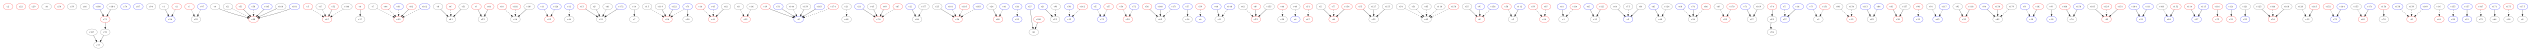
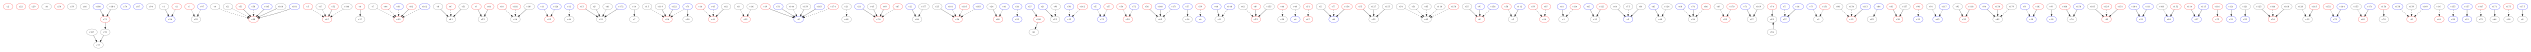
(1868, 12) -> (1859, 12)
(233, 14) -> (233, 14)
(1031, 19) -> (1034, 12)
(1334, 19) -> (1334, 19)
(2231, 19) -> (2231, 19)
(1771, 25) -> (1773, 27)
